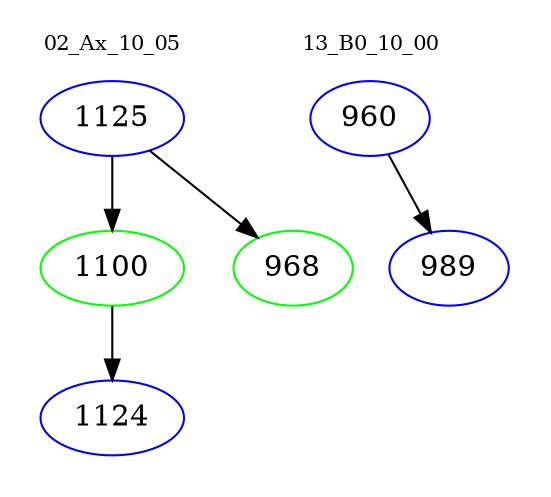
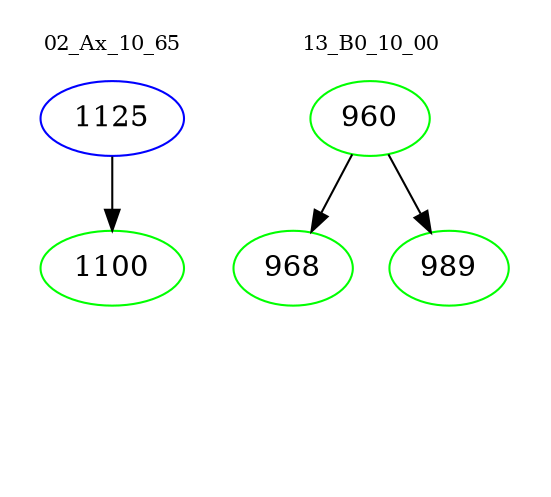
(112, 45) -> (112, 45)
(370, 119) -> (370, 119)
(186, 180) -> (337, 184)
(449, 268) -> (449, 268)
(112, 418) -> none
